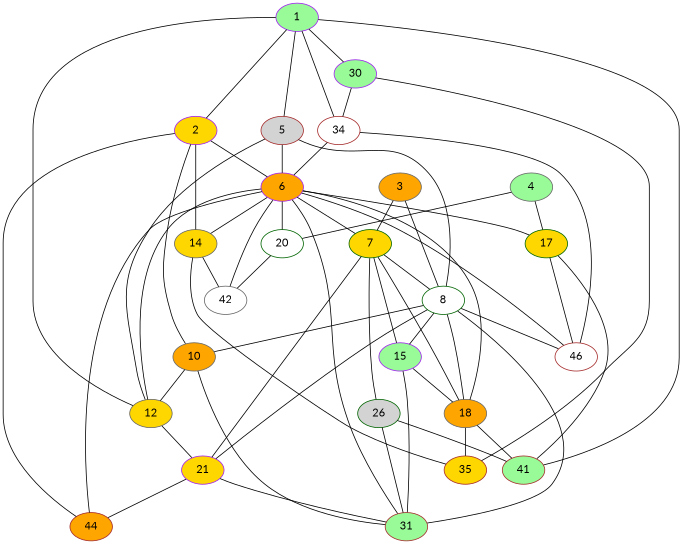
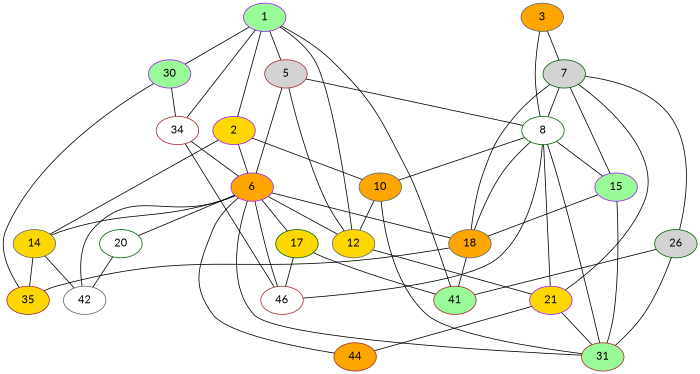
(531, 187) -> none
(326, 215) -> none
(370, 244) -> (564, 74)
(3, 284) -> none
